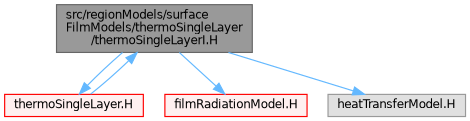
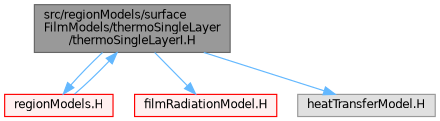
(74, 105) -> (59, 105)
